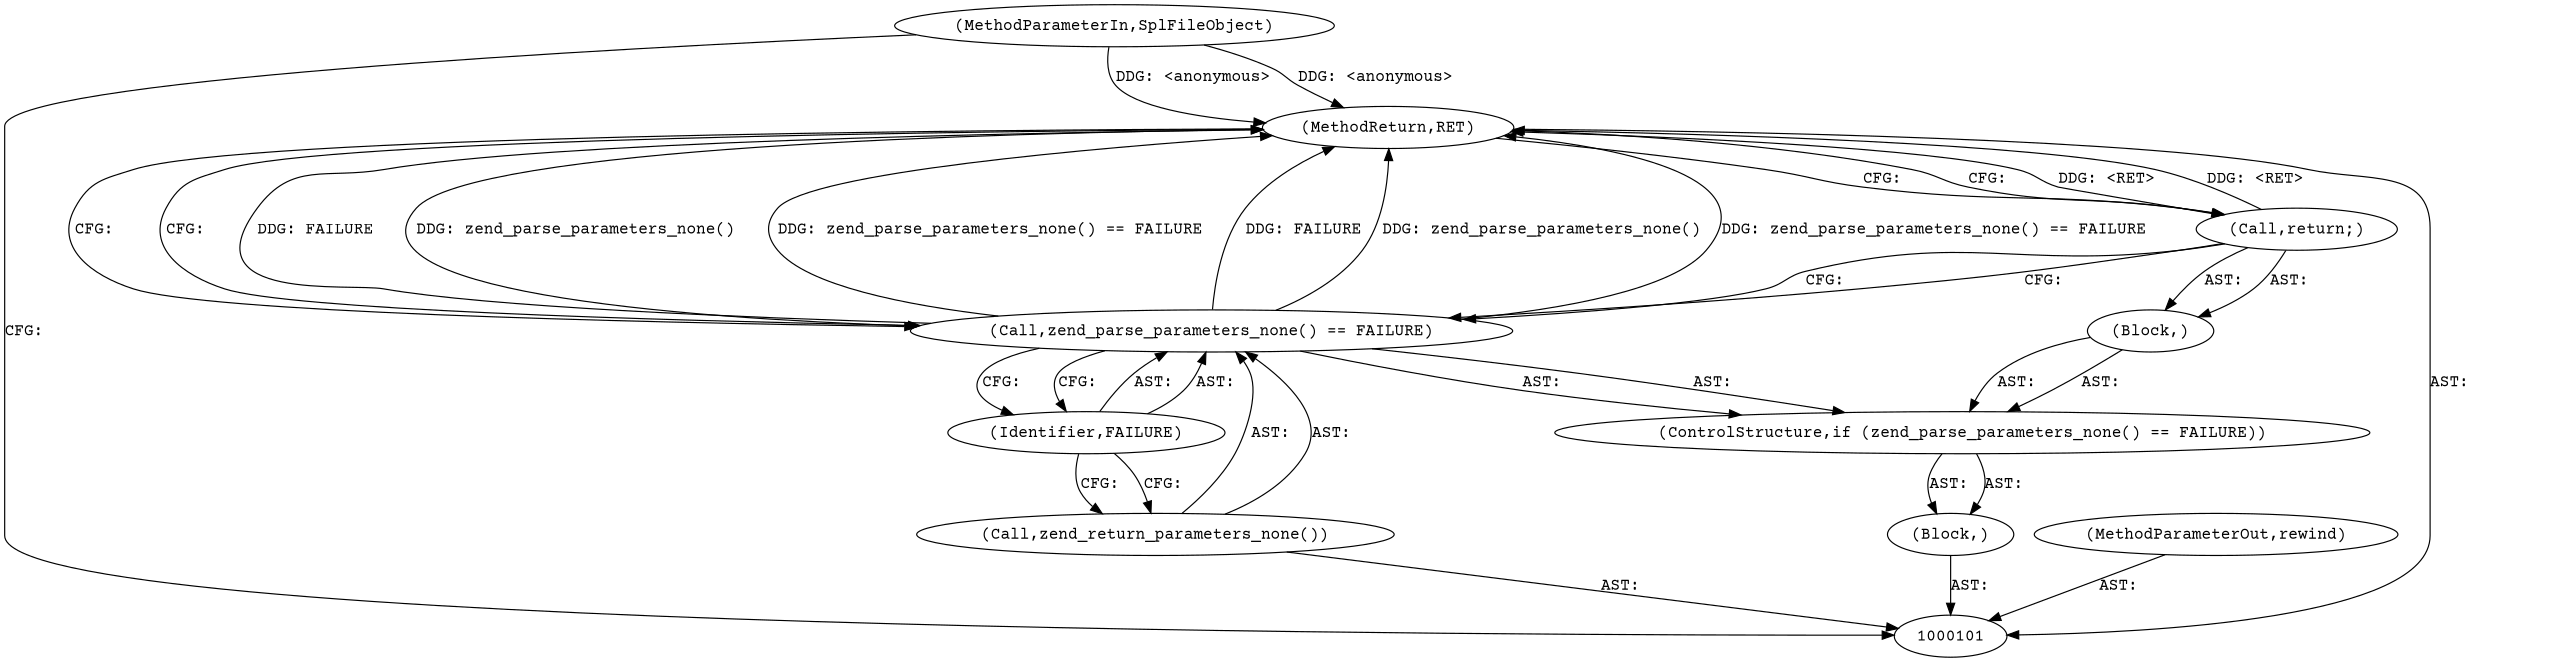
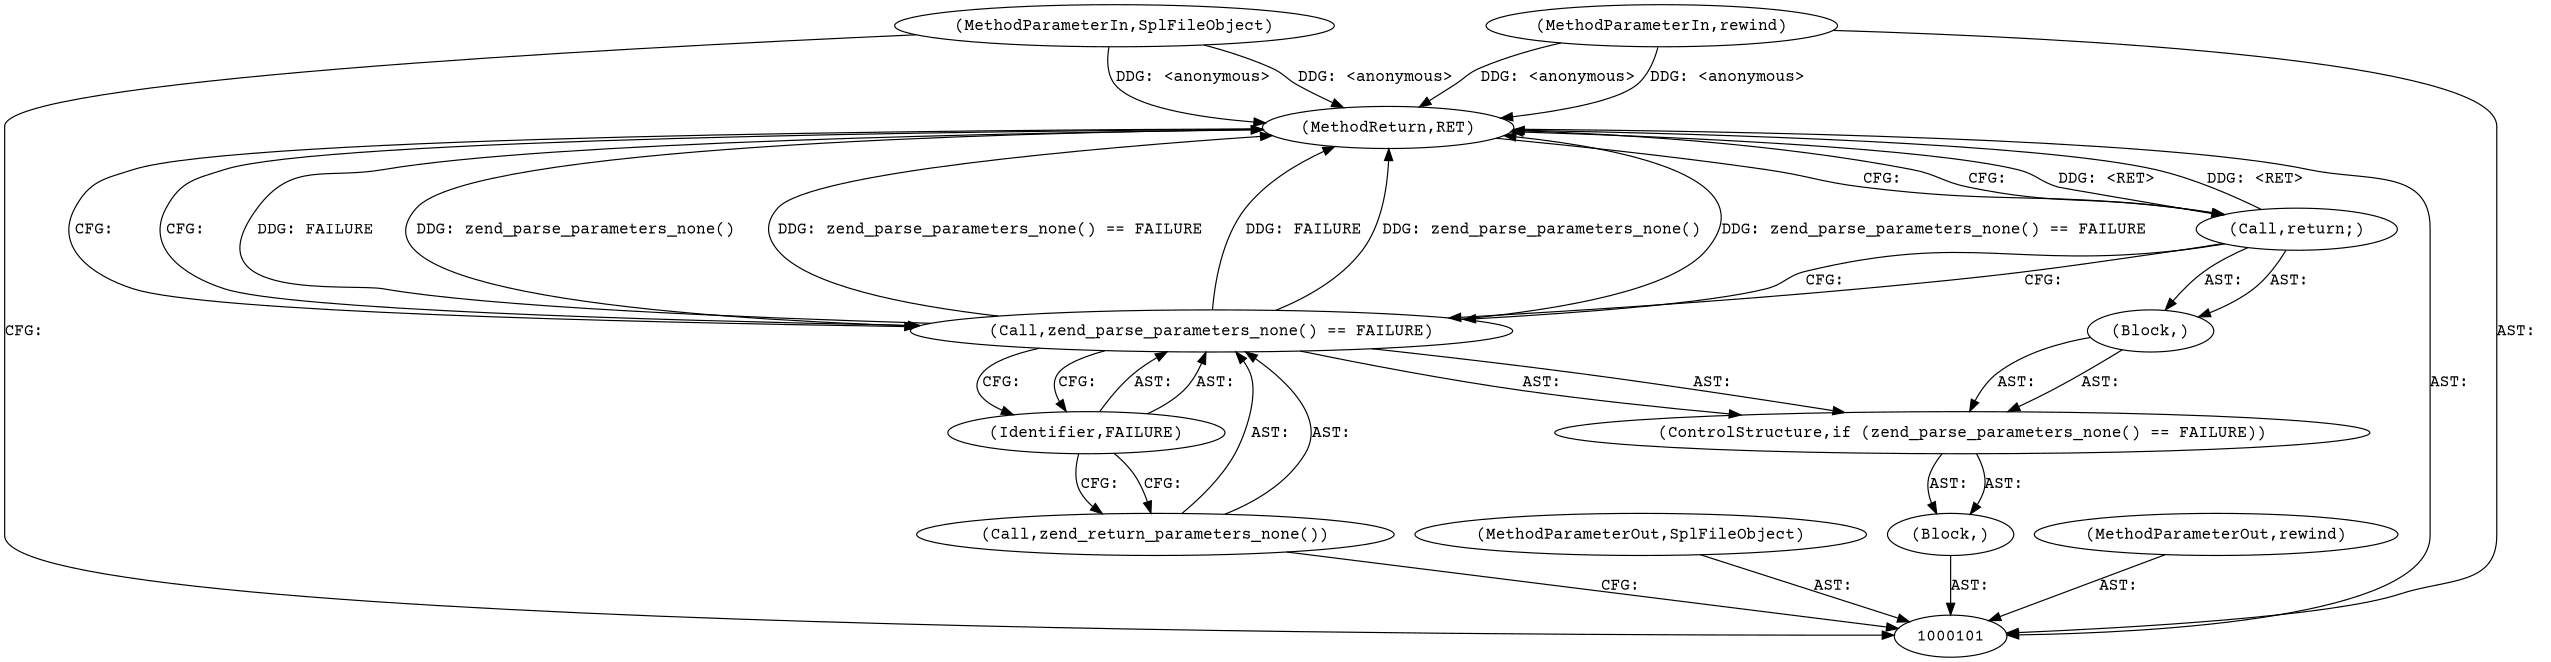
none -> (1662, 26)
none -> (1641, 534)
(1626, 585) -> (1626, 585)
